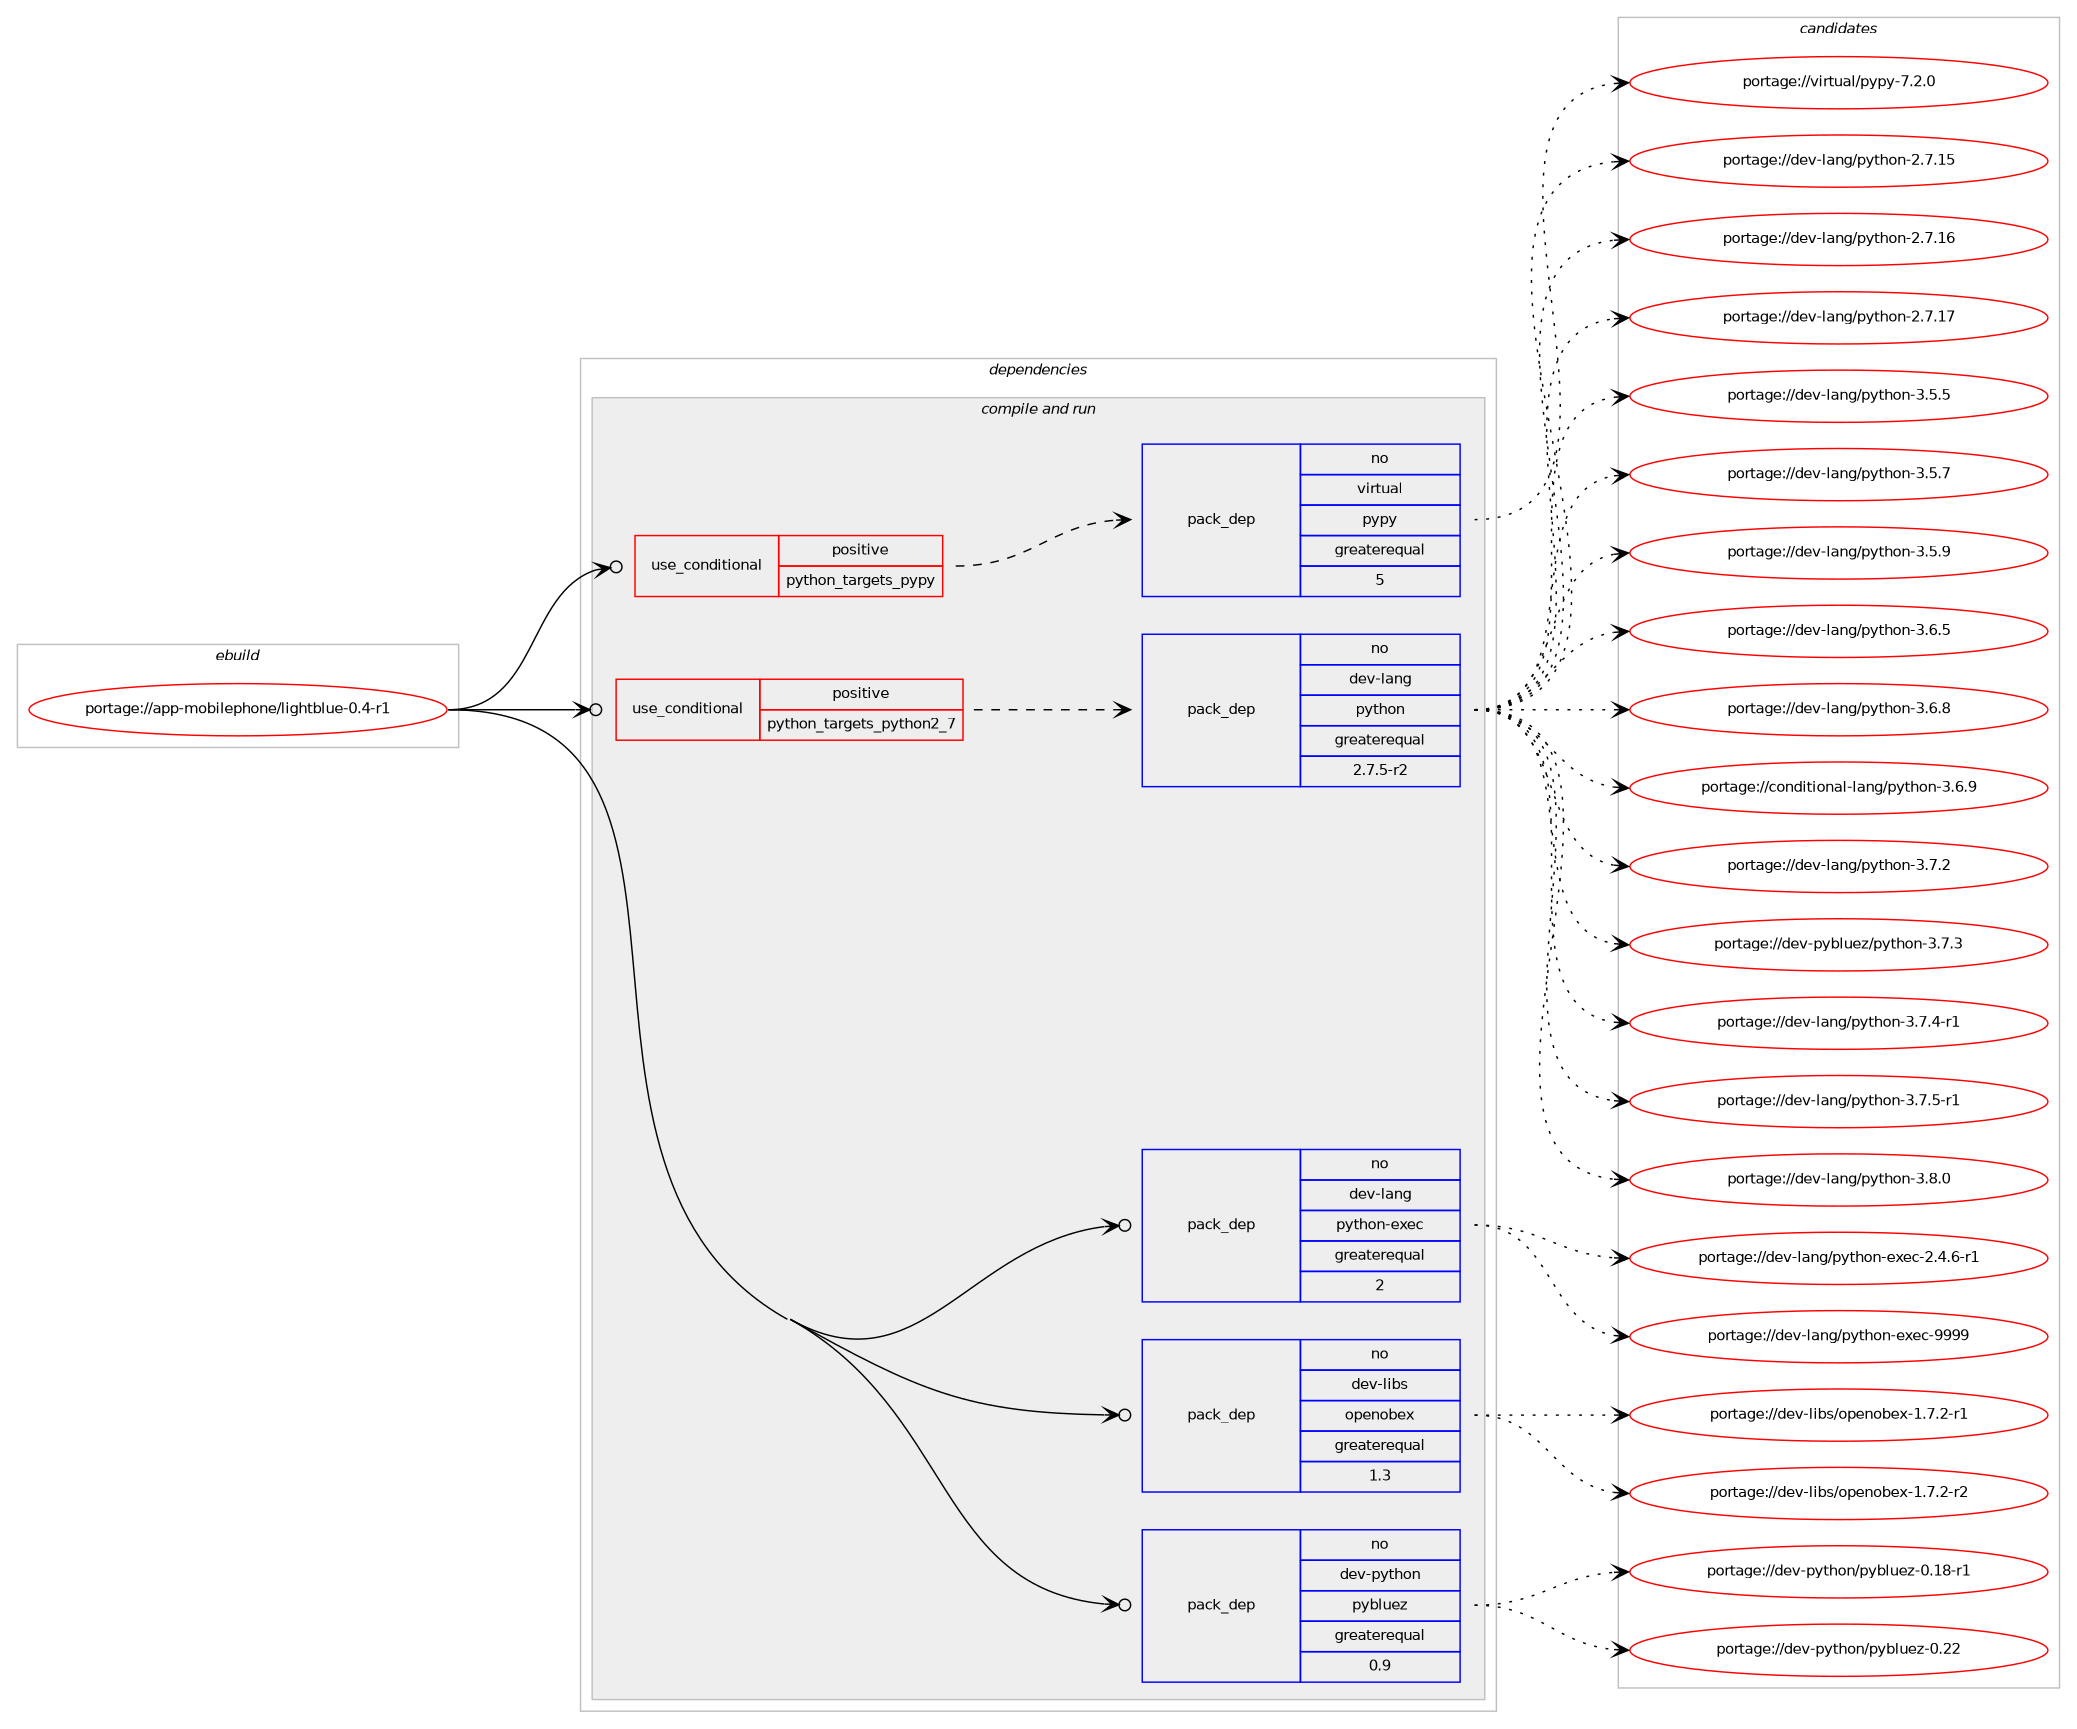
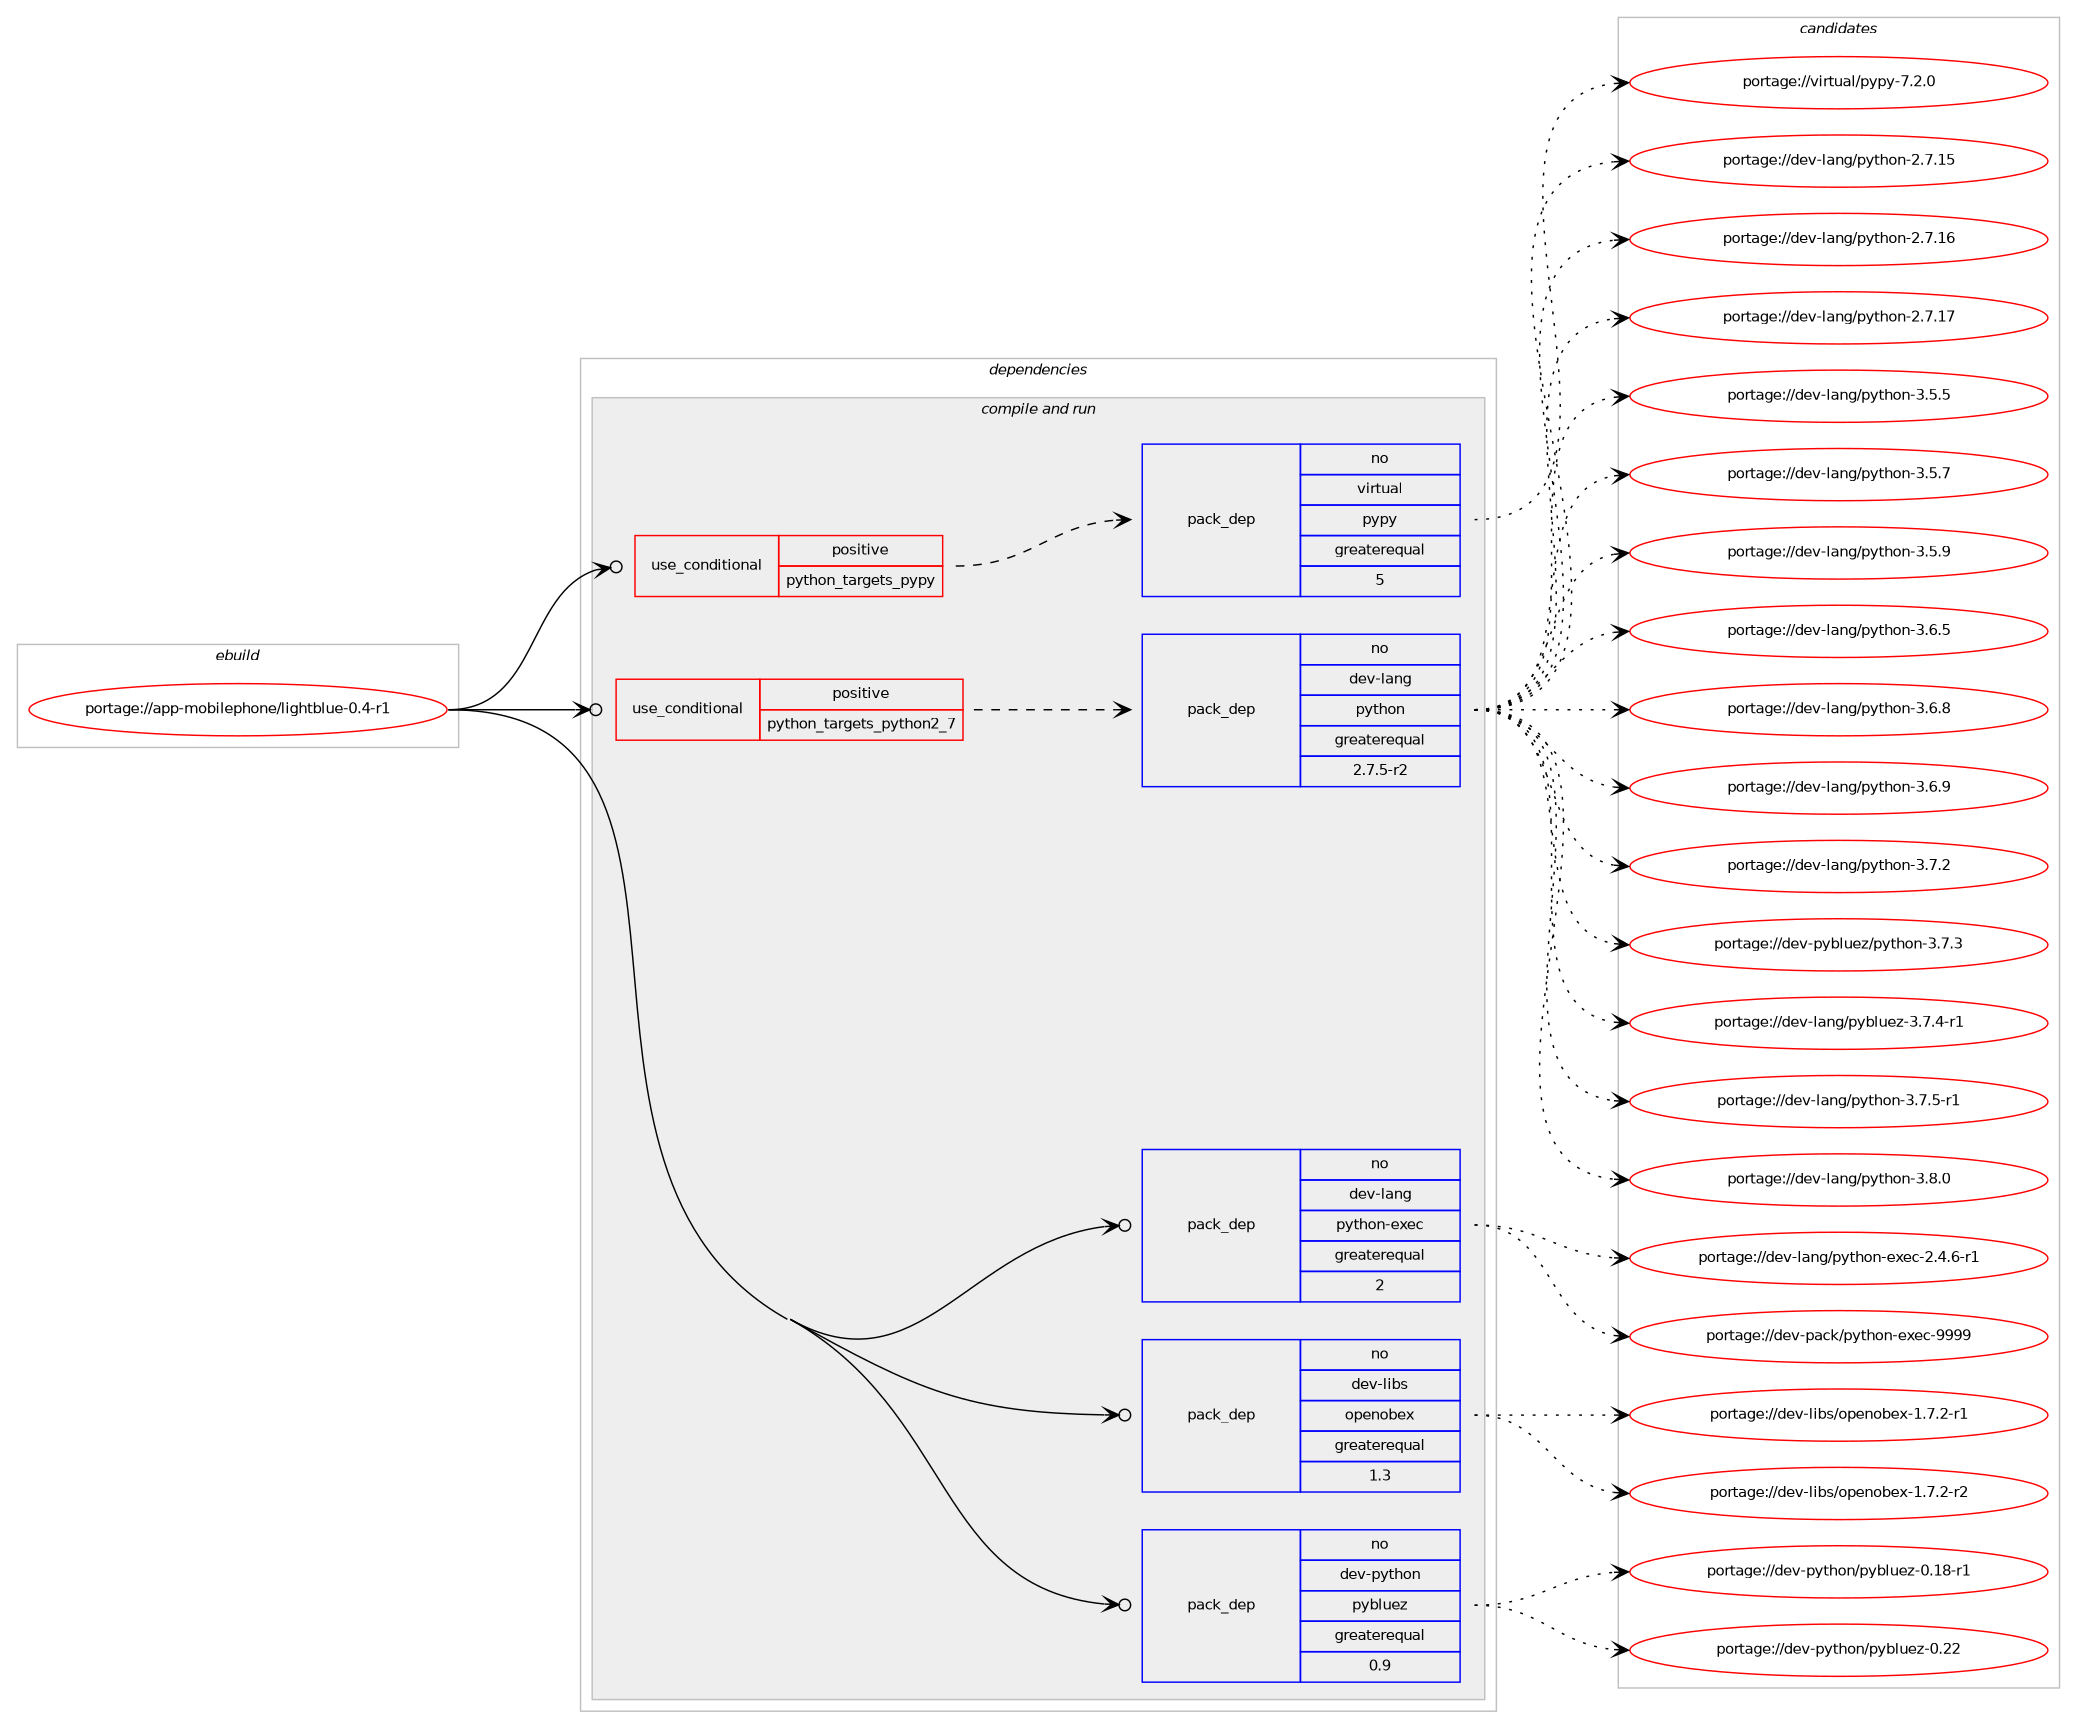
(1839, 788) -> (1839, 788)
(1839, 1023) -> (1839, 1023)
(1839, 1337) -> (1839, 1337)
